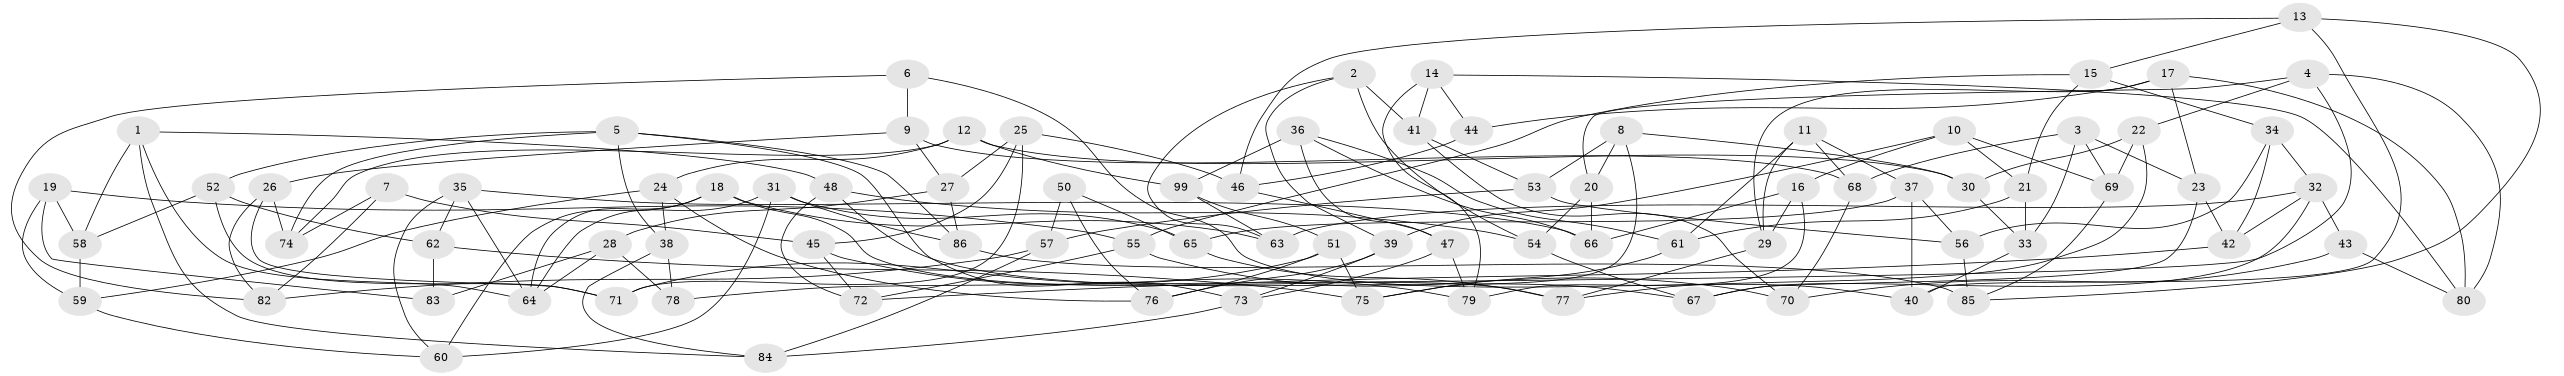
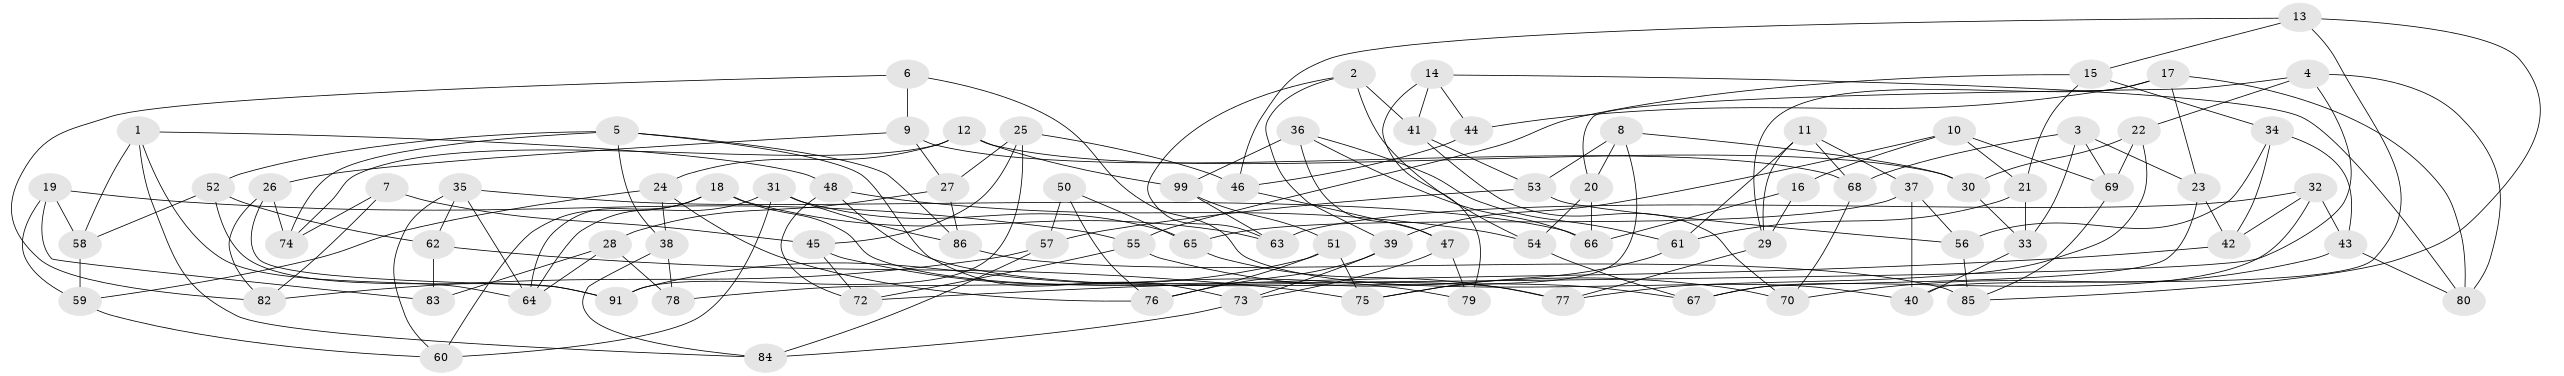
(2294, 159) -> (2342, 171)
(1673, 285) -> none
(617, 301) -> (617, 301)
